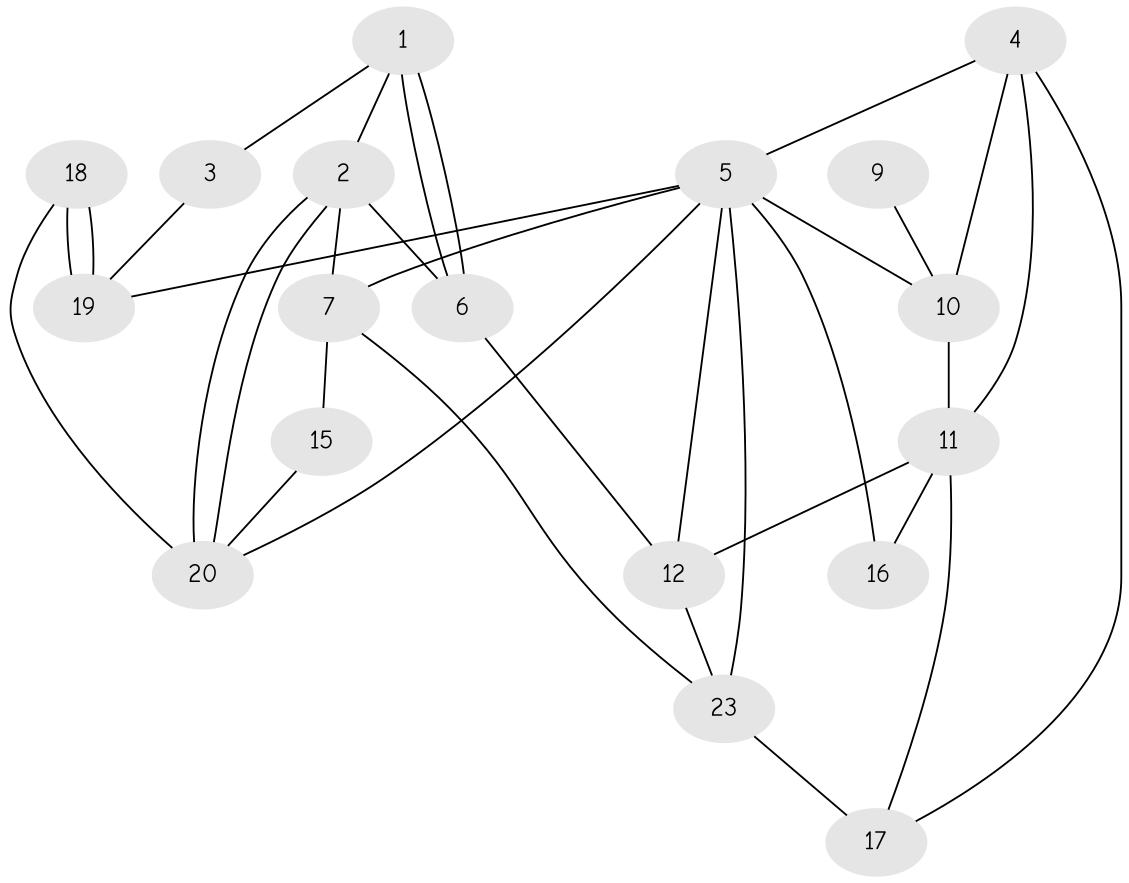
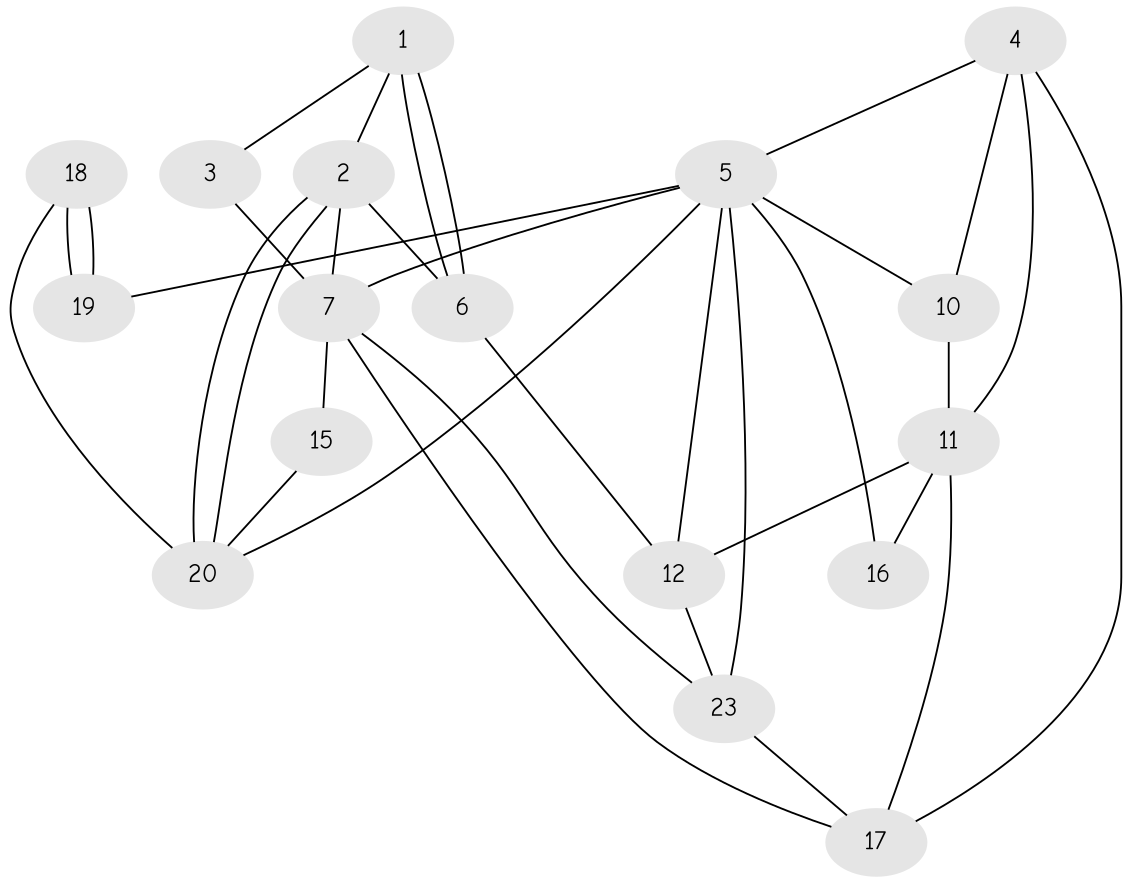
(878, 174) -> none
(147, 241) -> (276, 249)
none -> (551, 626)
